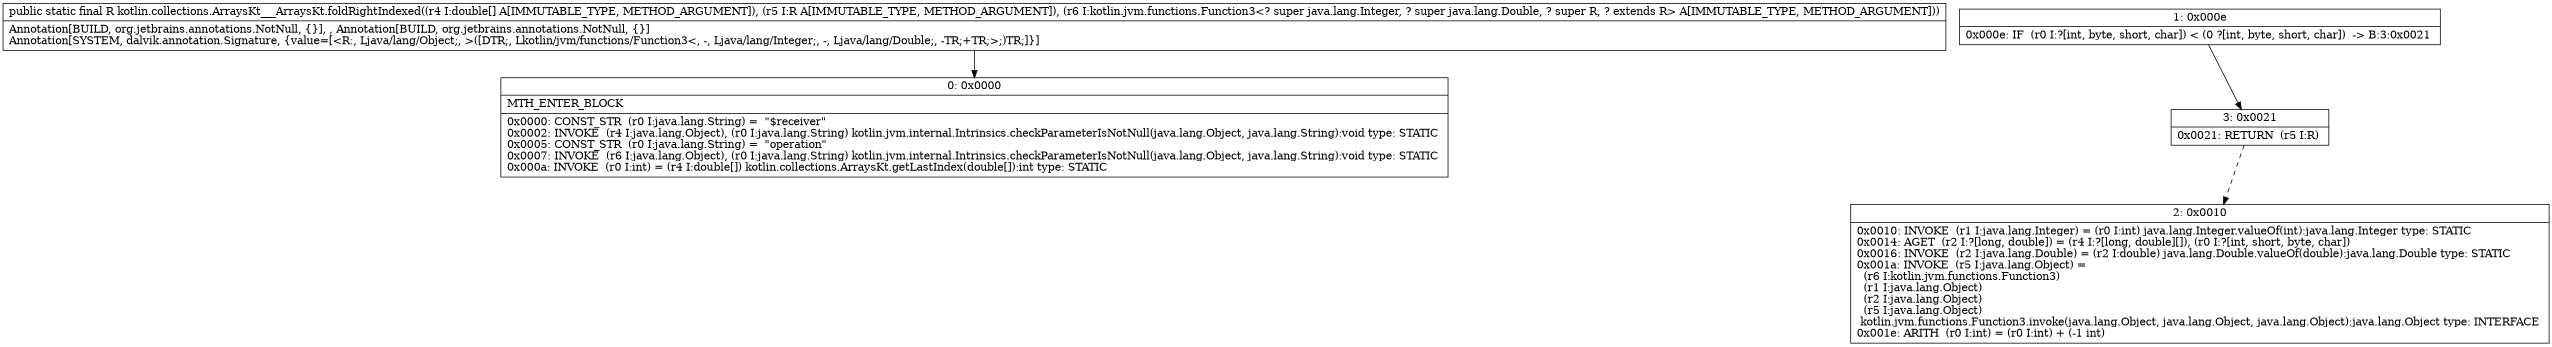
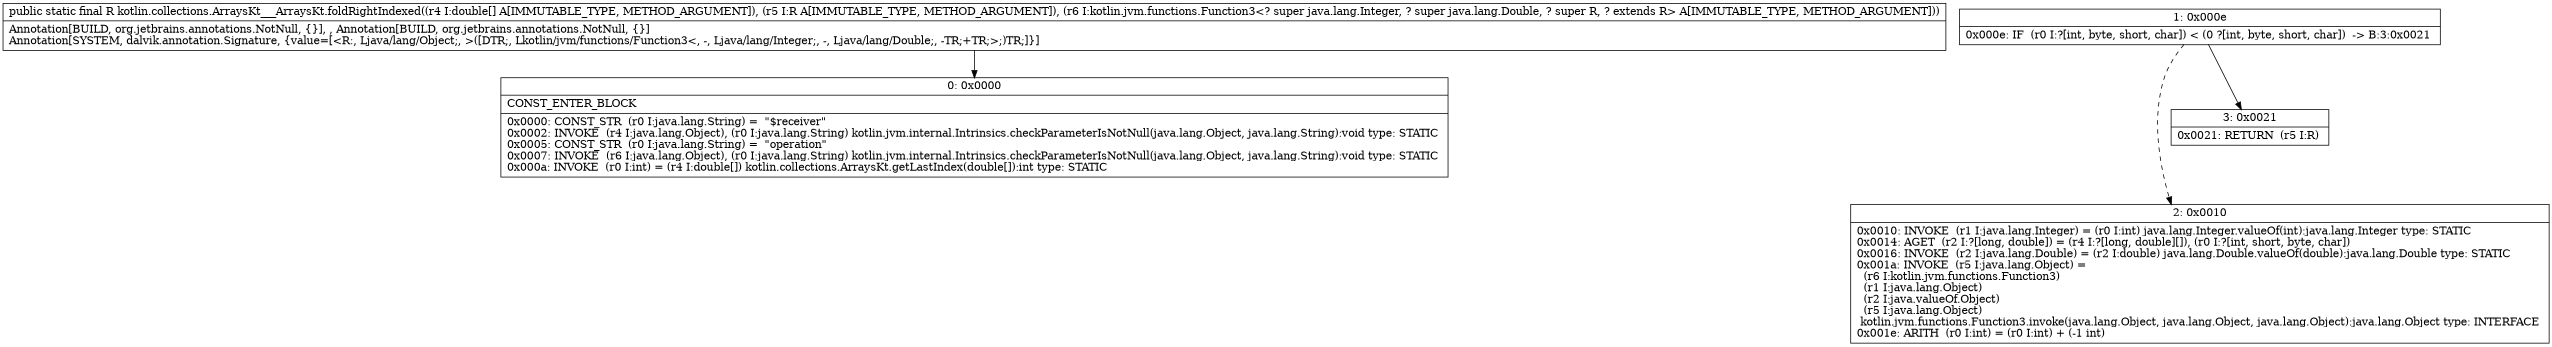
(565, 104) -> (572, 104)
(2235, 171) -> (2158, 118)
(1920, 300) -> (1928, 300)
